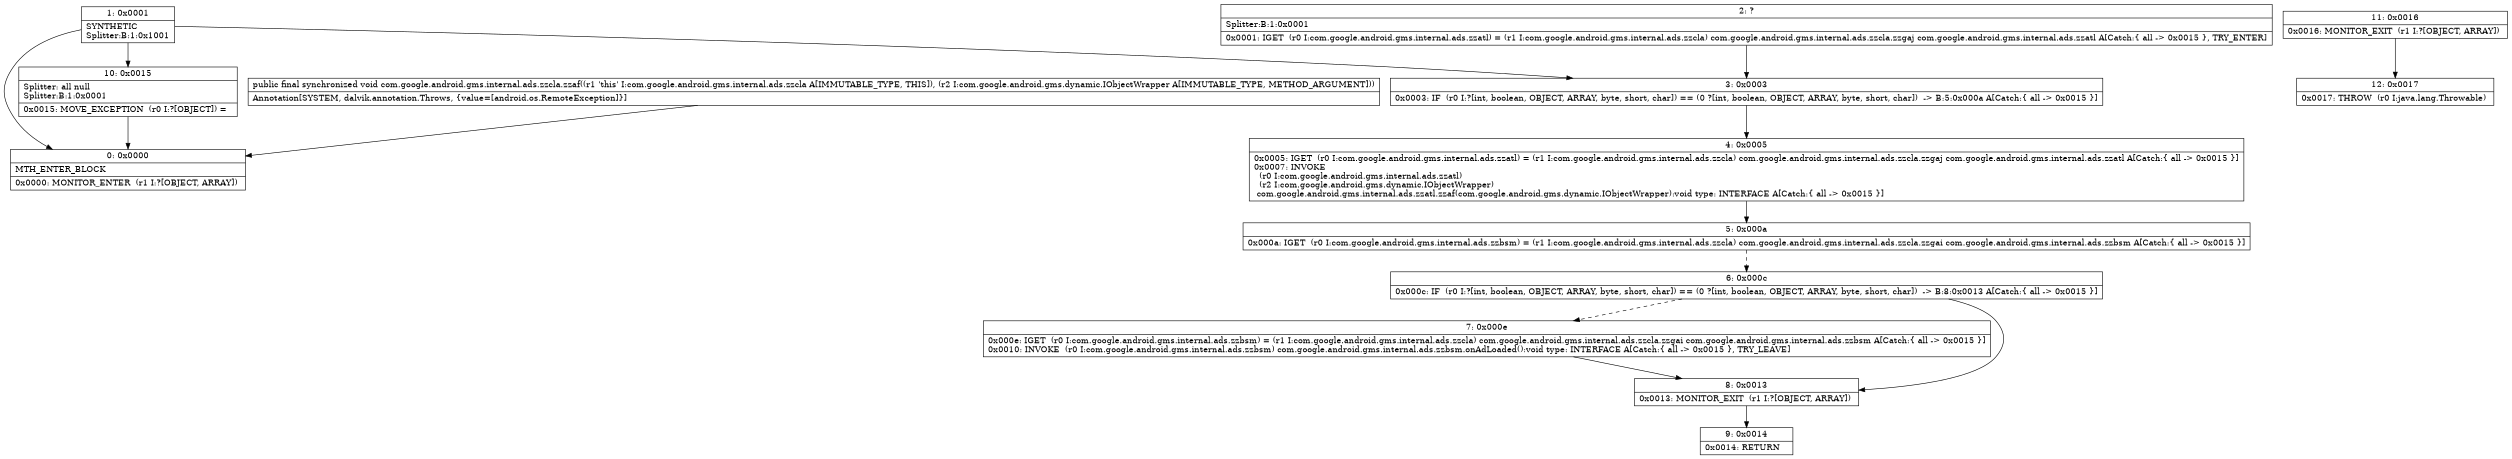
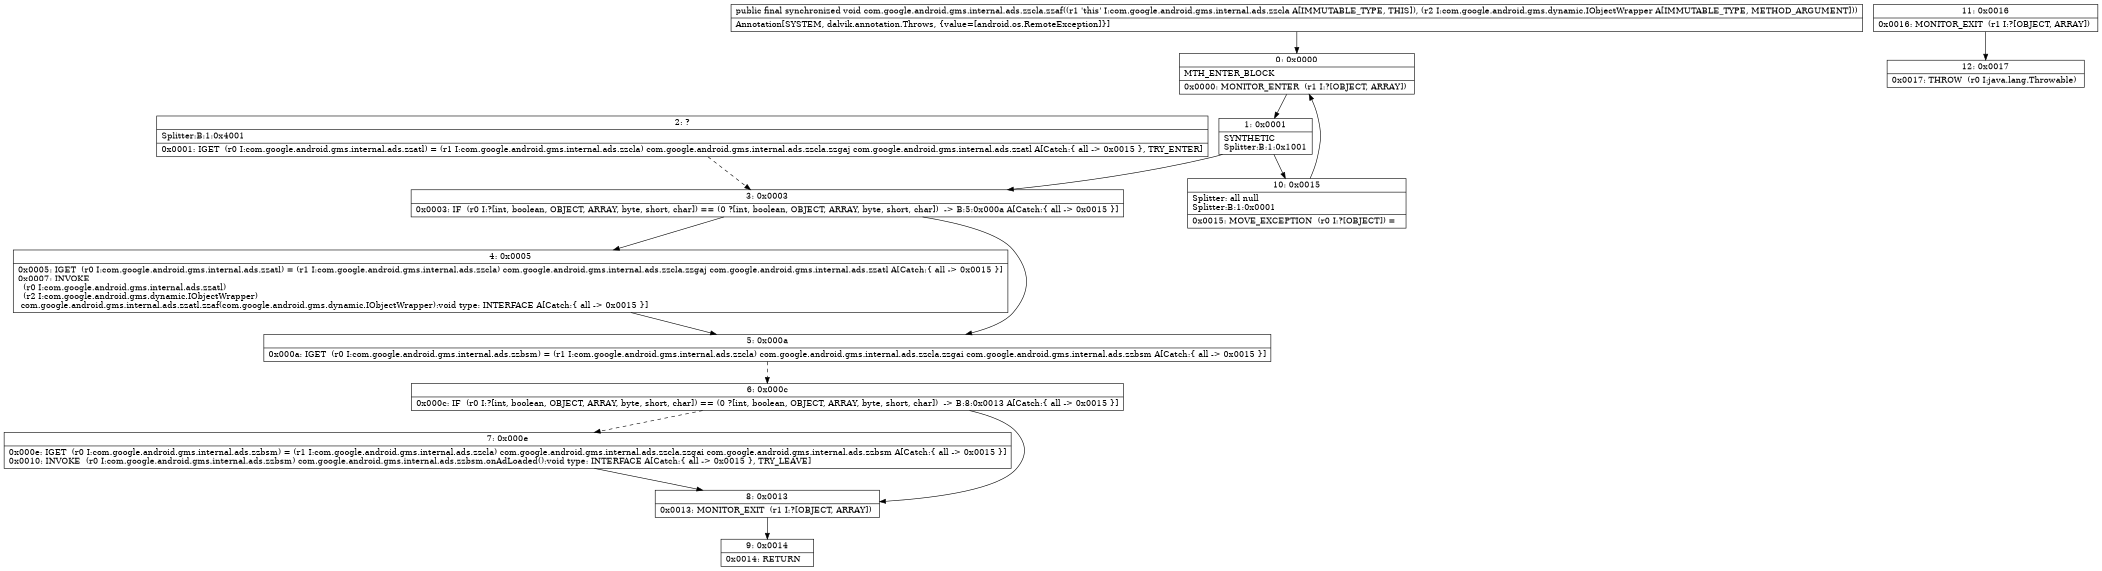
(1268, 24) -> (203, 136)
(1747, 59) -> (727, 171)
(8, 76) -> (1282, 104)
none -> (1019, 257)
